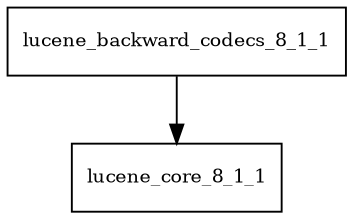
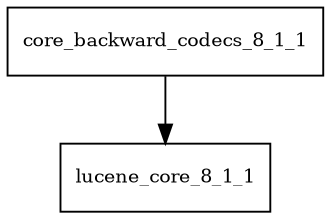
(177, 42) -> (165, 42)
